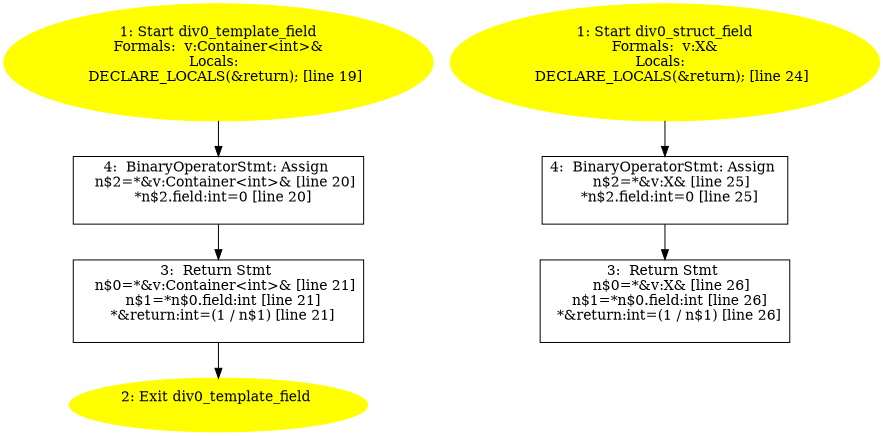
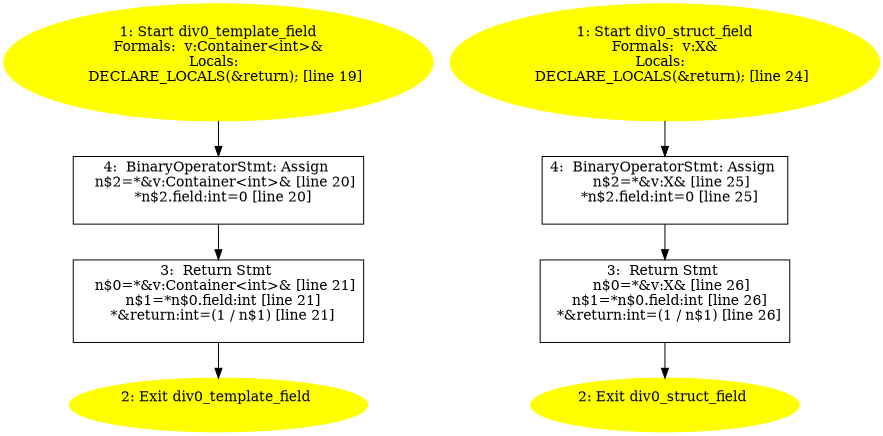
none -> (665, 405)
